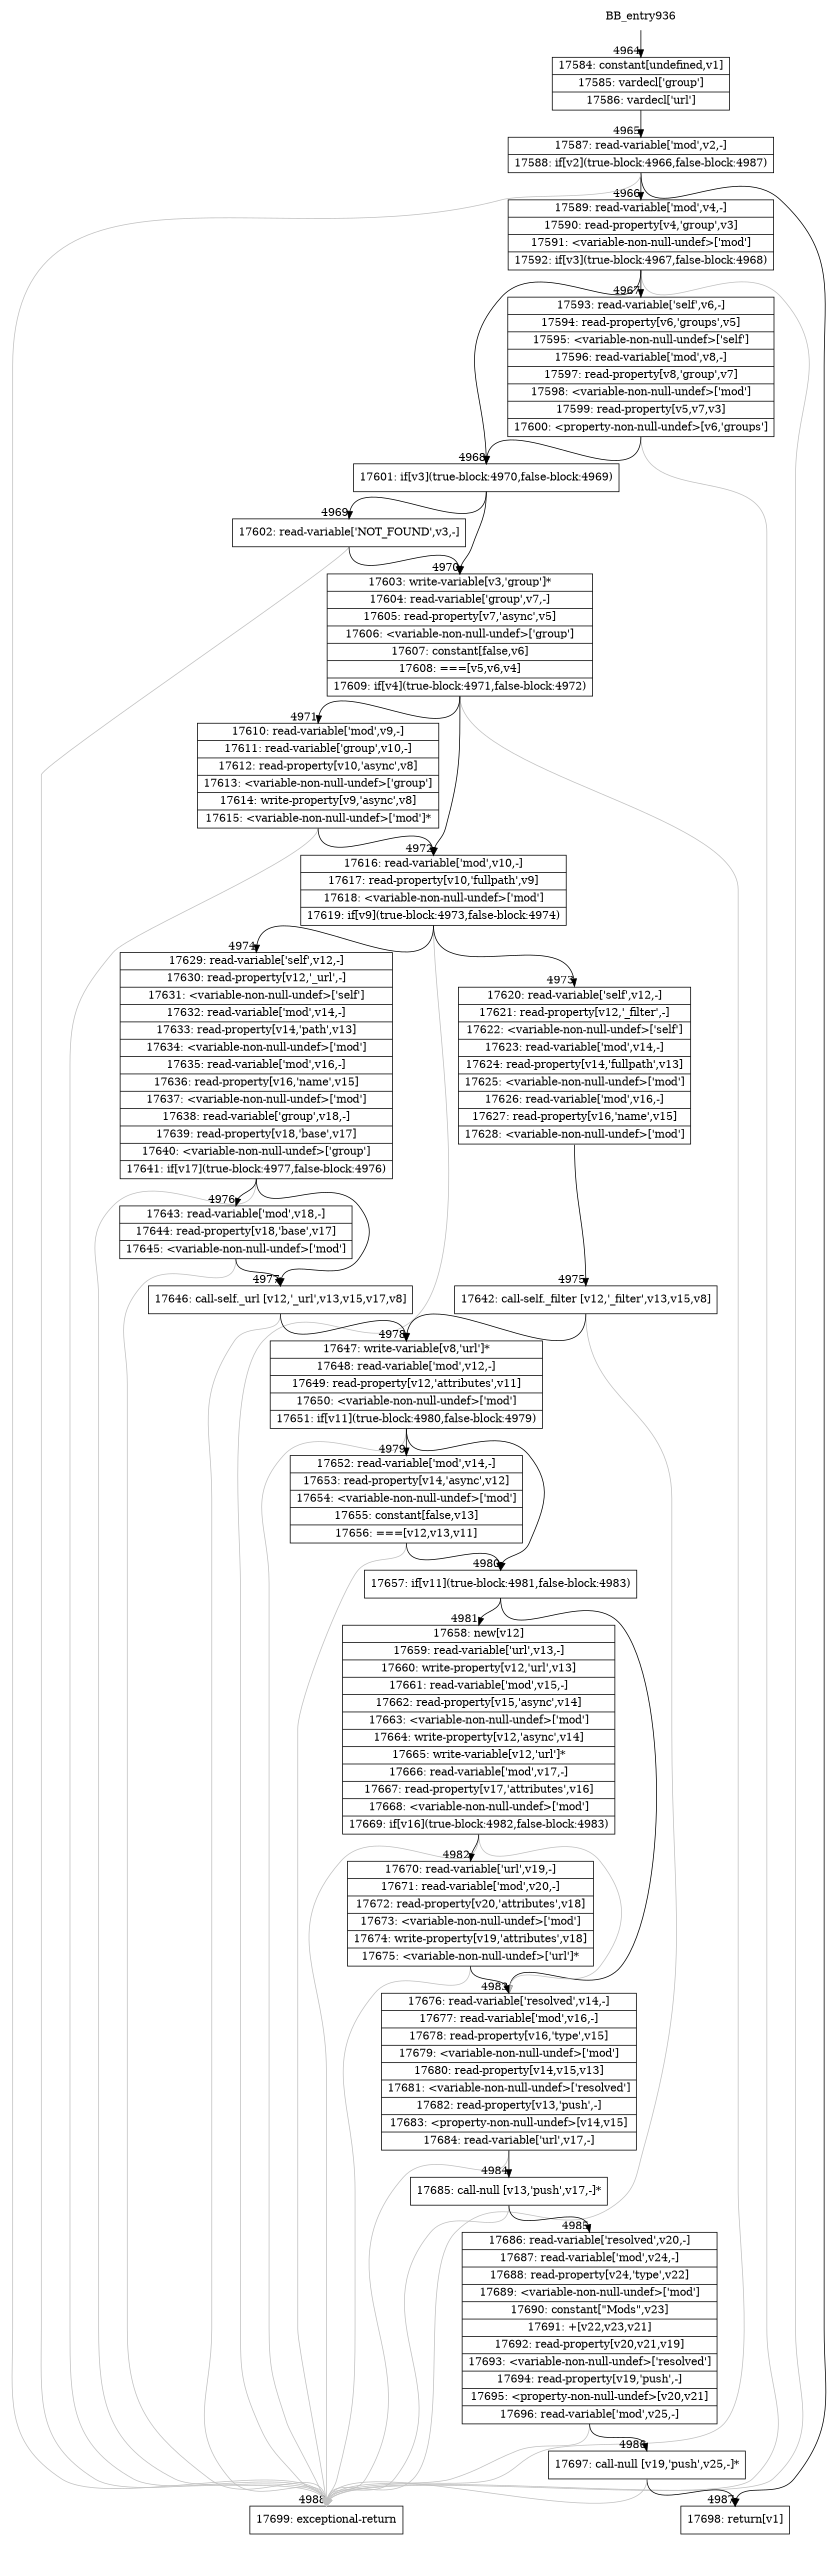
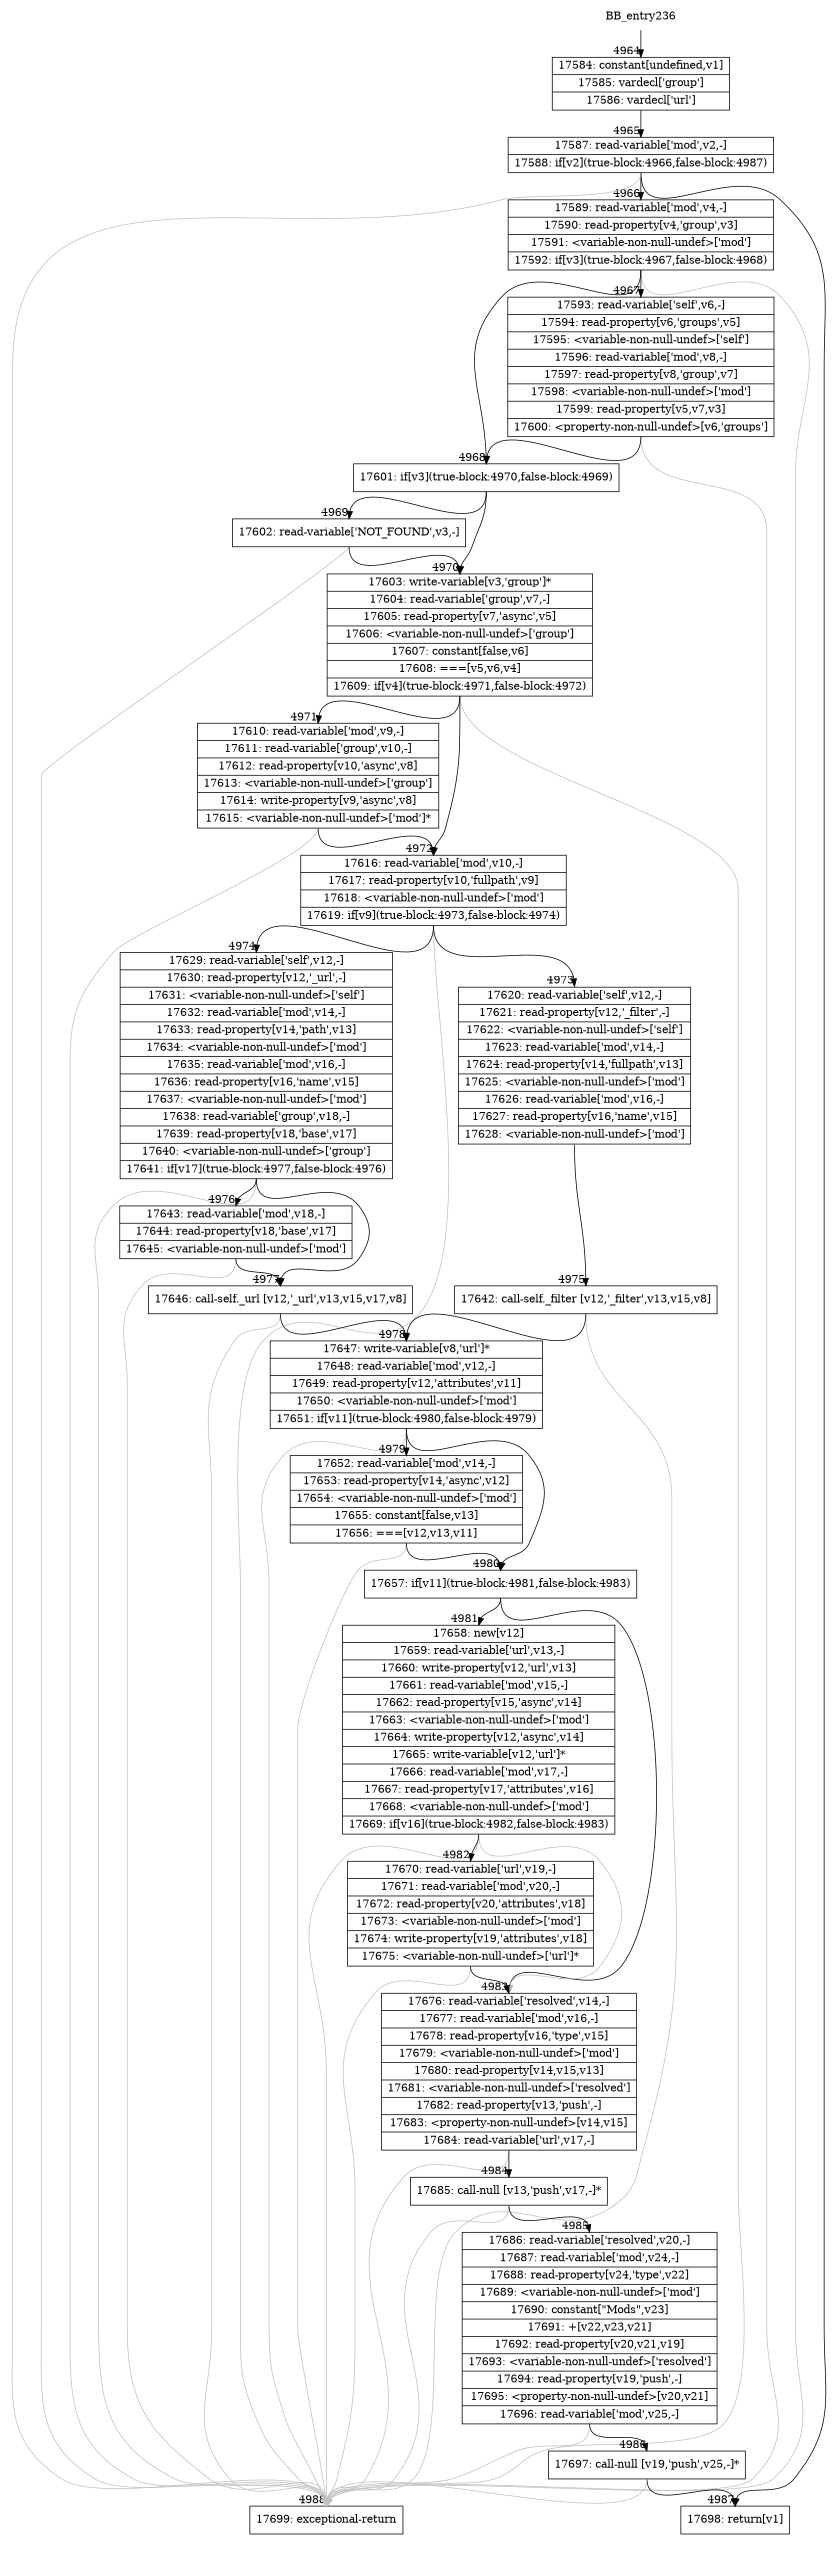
(641, 17) -> (641, 17)
